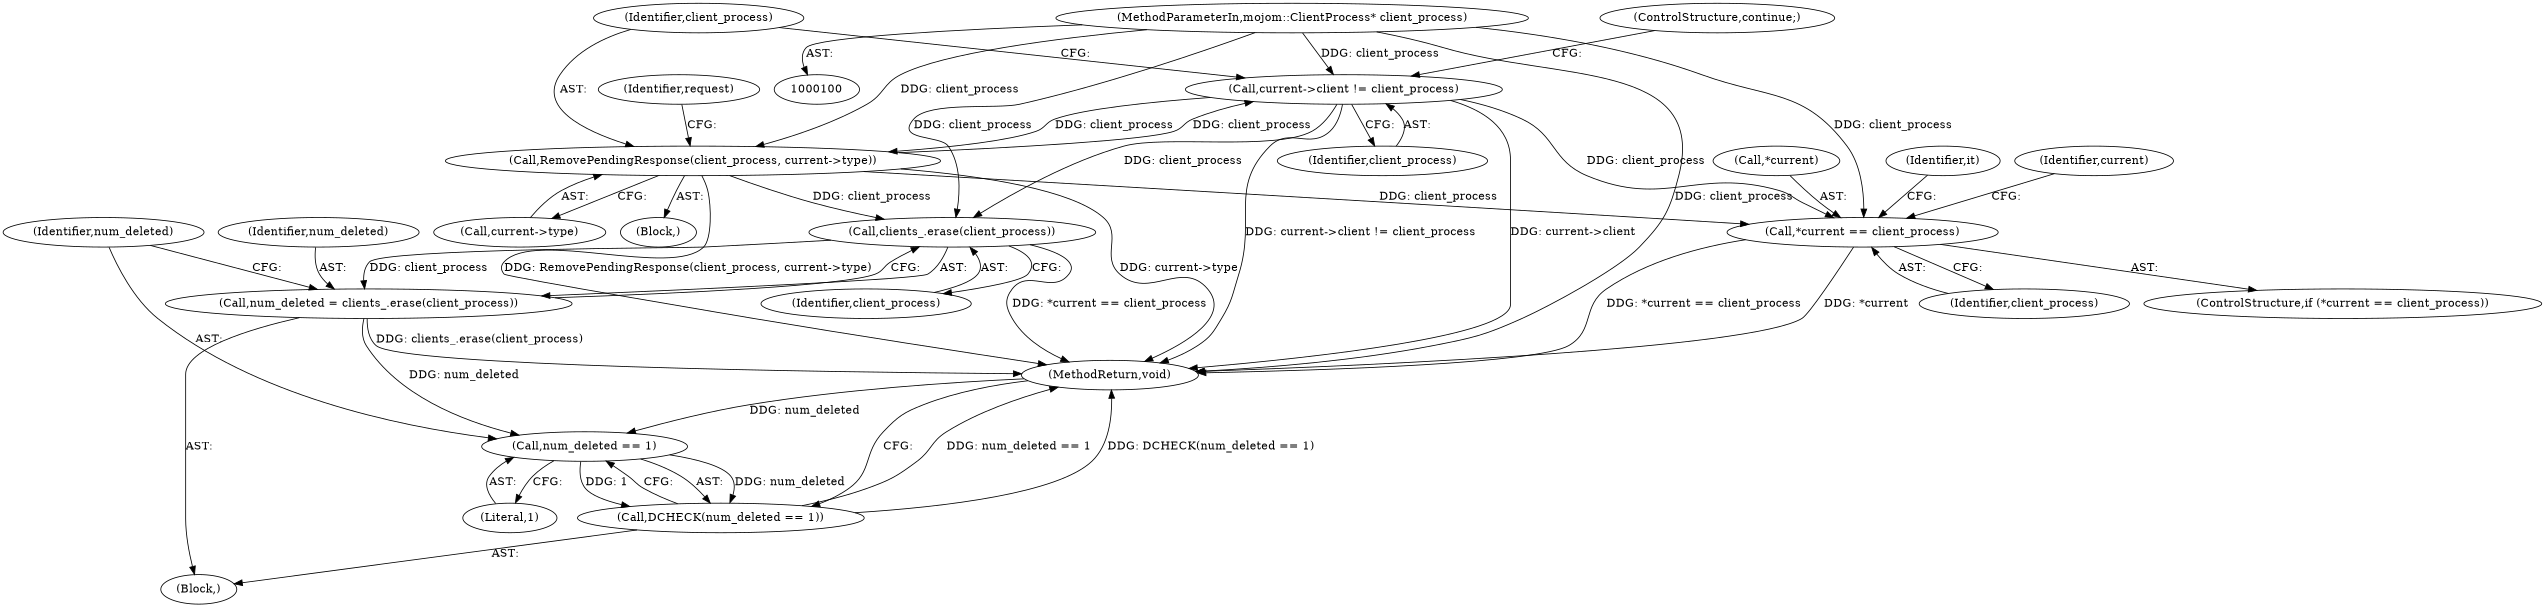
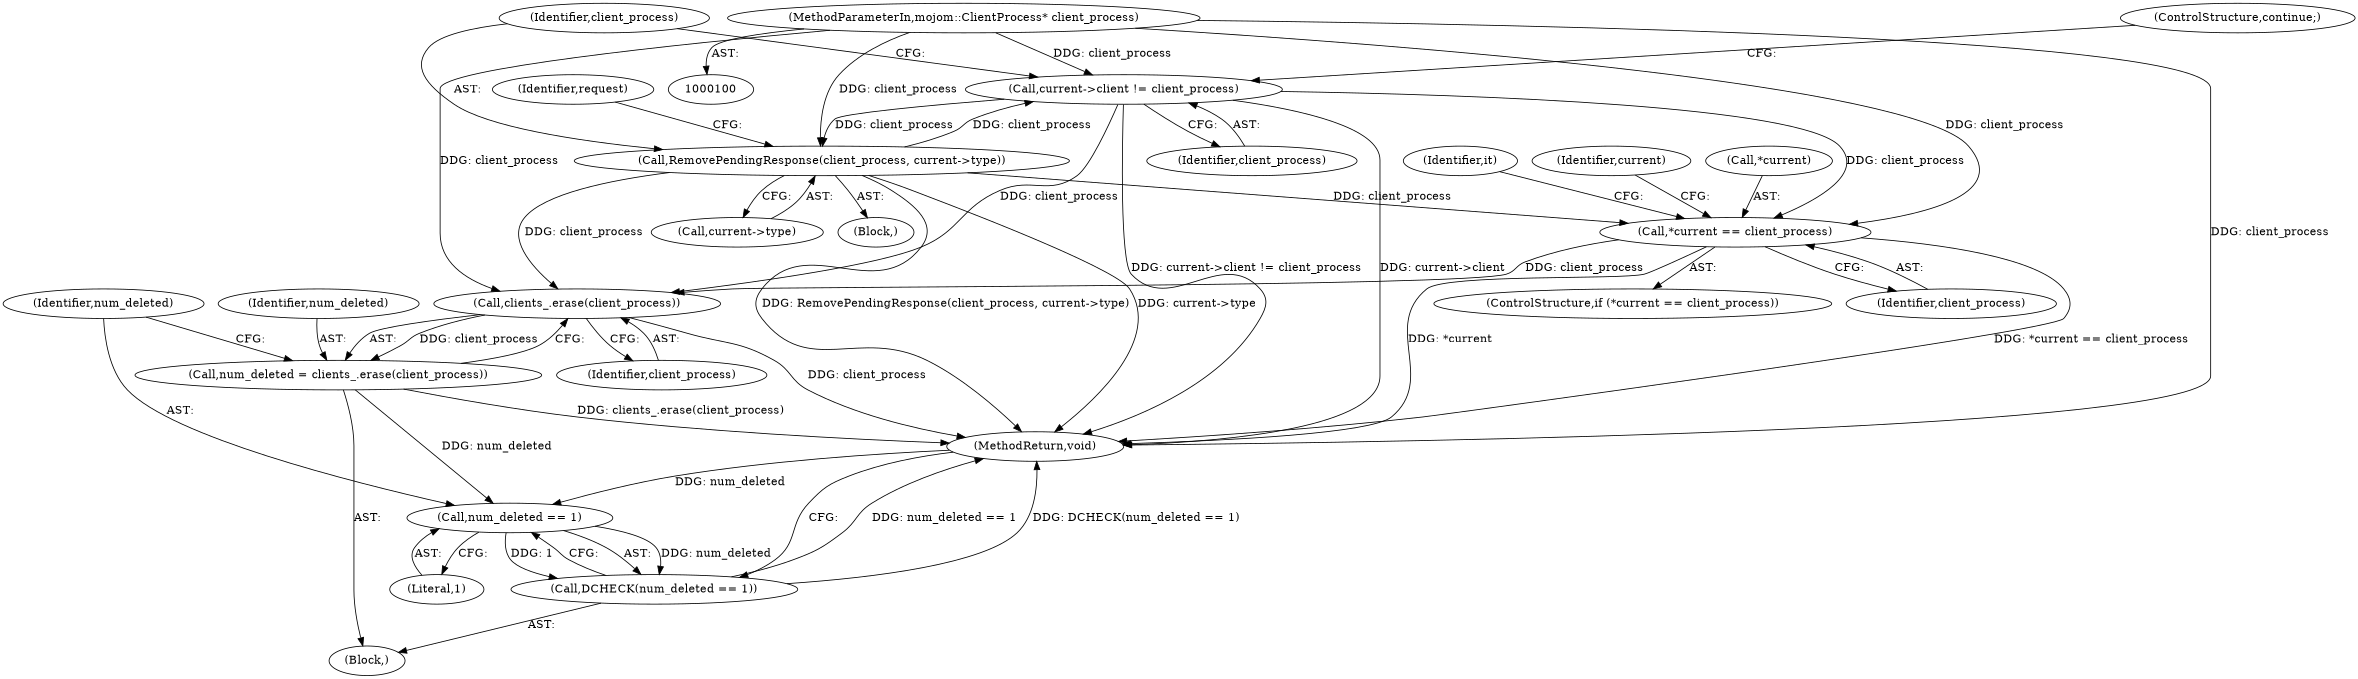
none -> (1108, 286)
(1110, 304) -> (867, 375)
